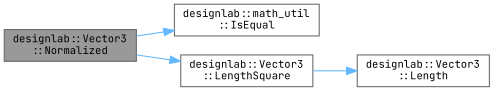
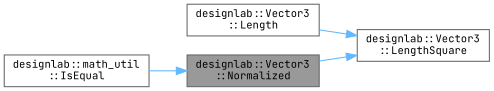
(150, 34) -> (163, 71)
(330, 71) -> (333, 32)
